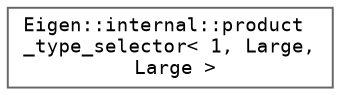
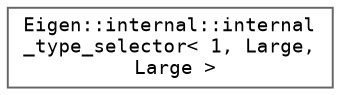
(170, 48) -> (170, 48)
